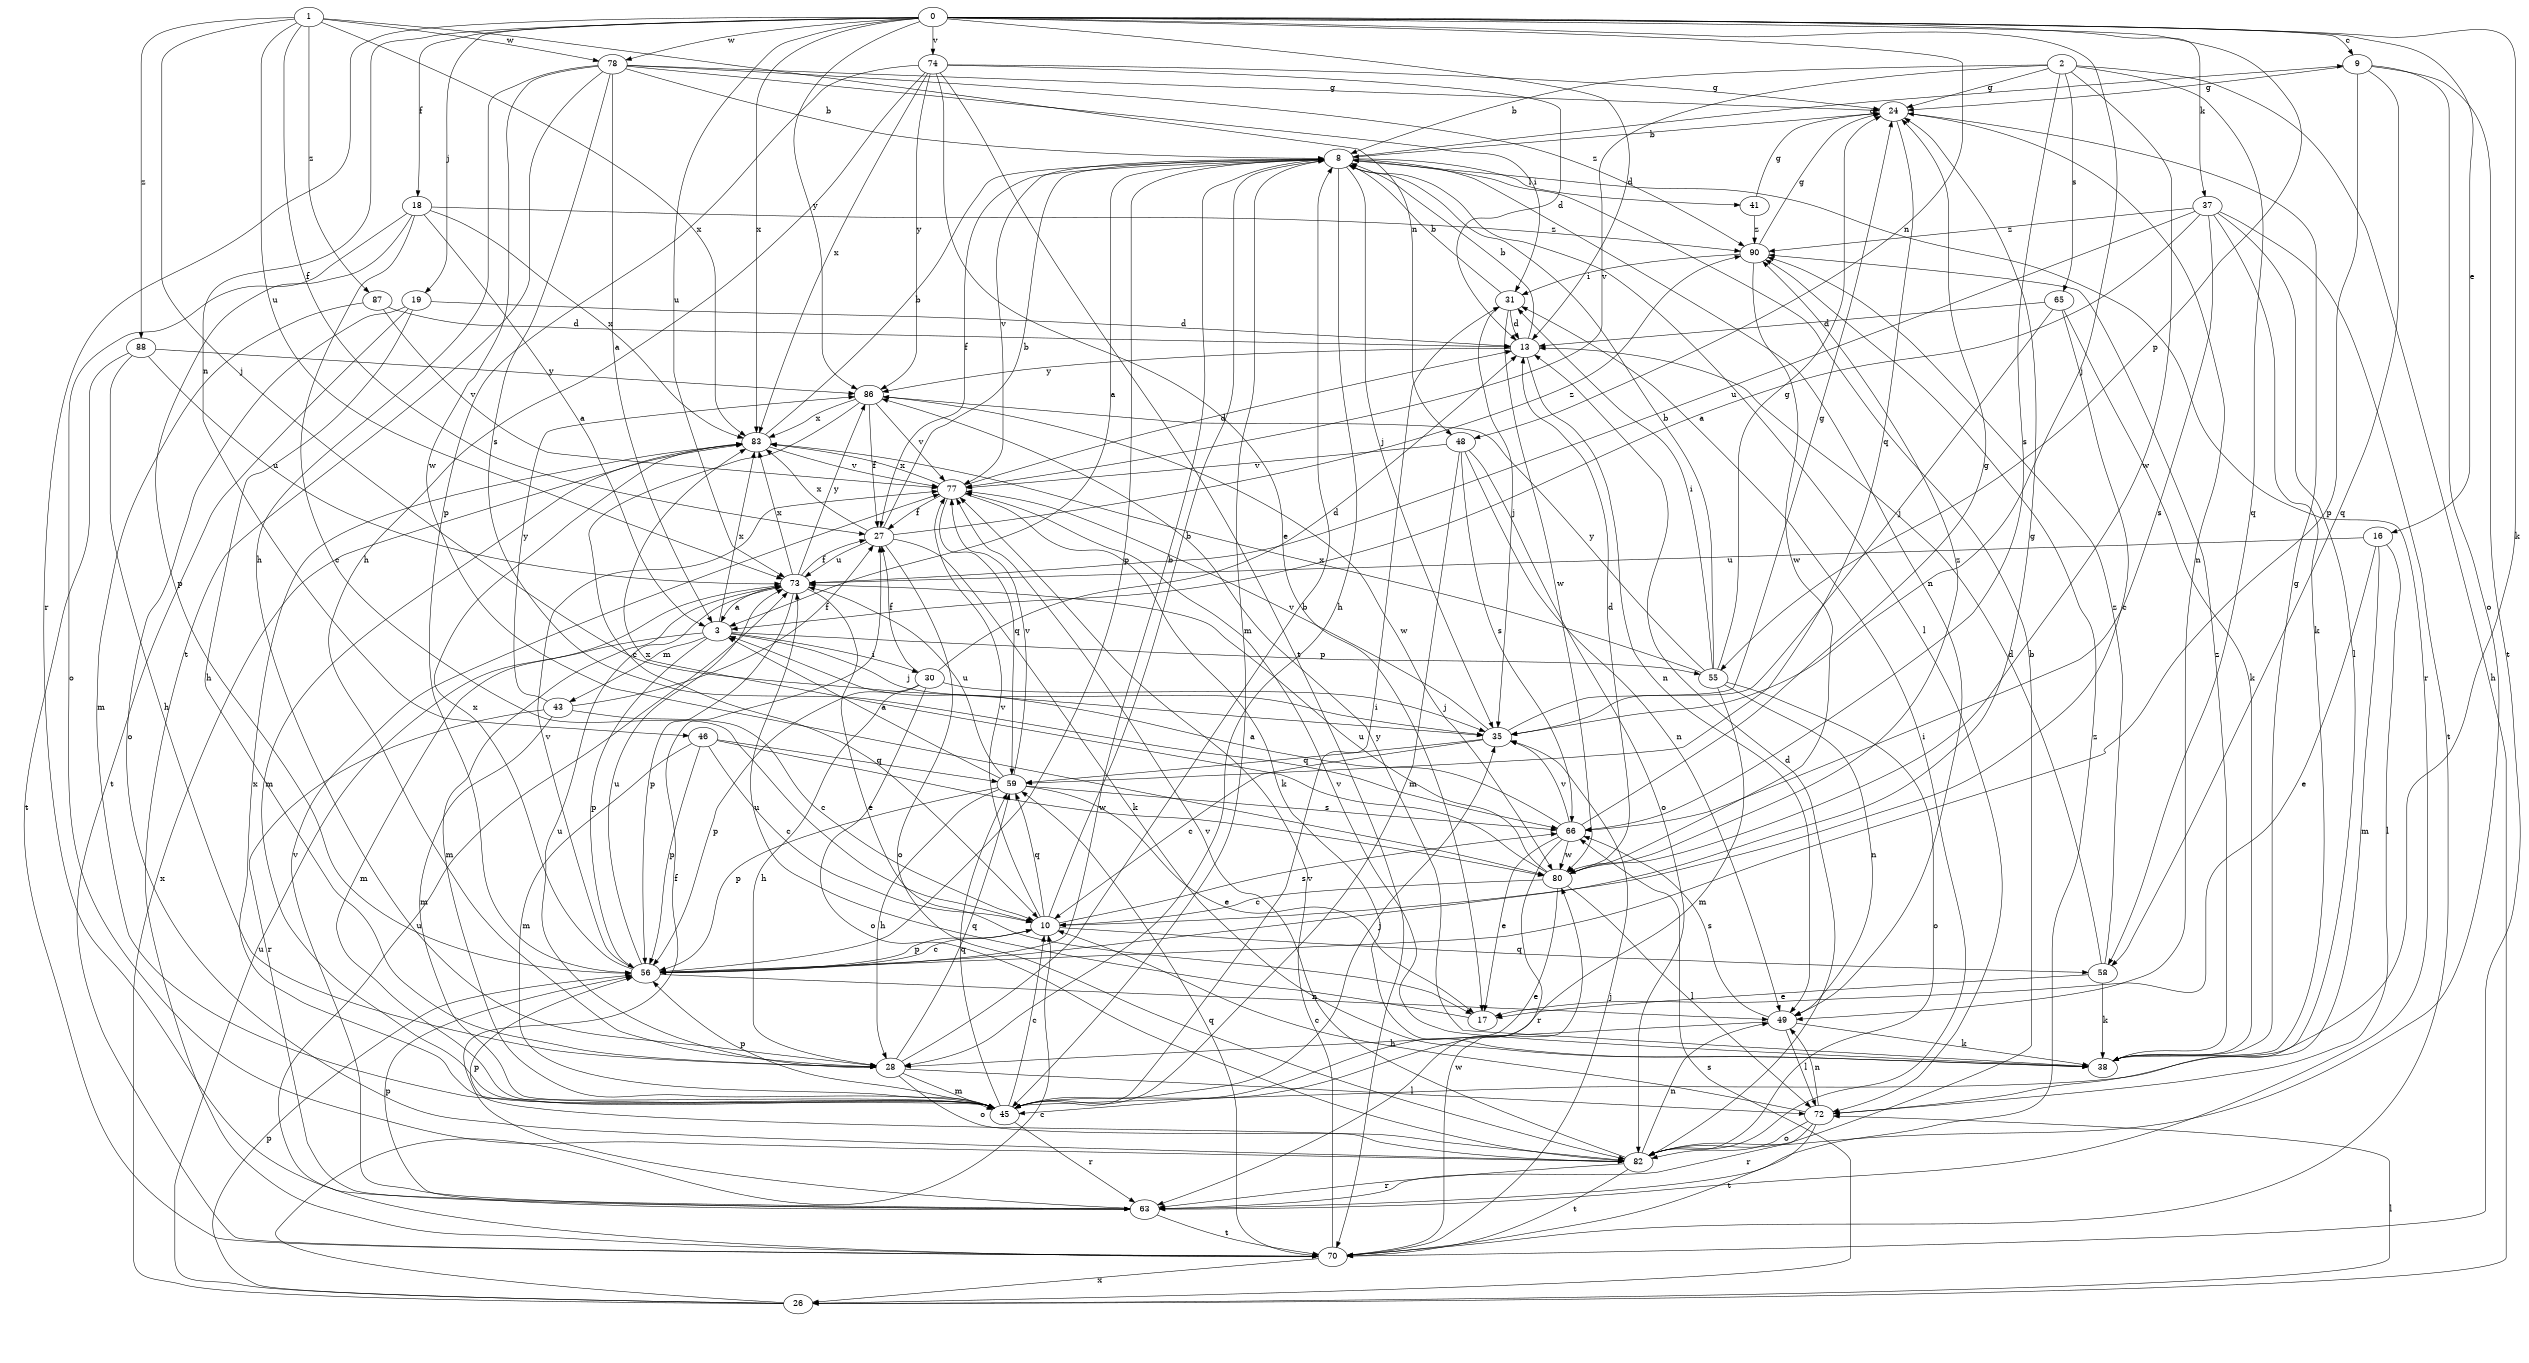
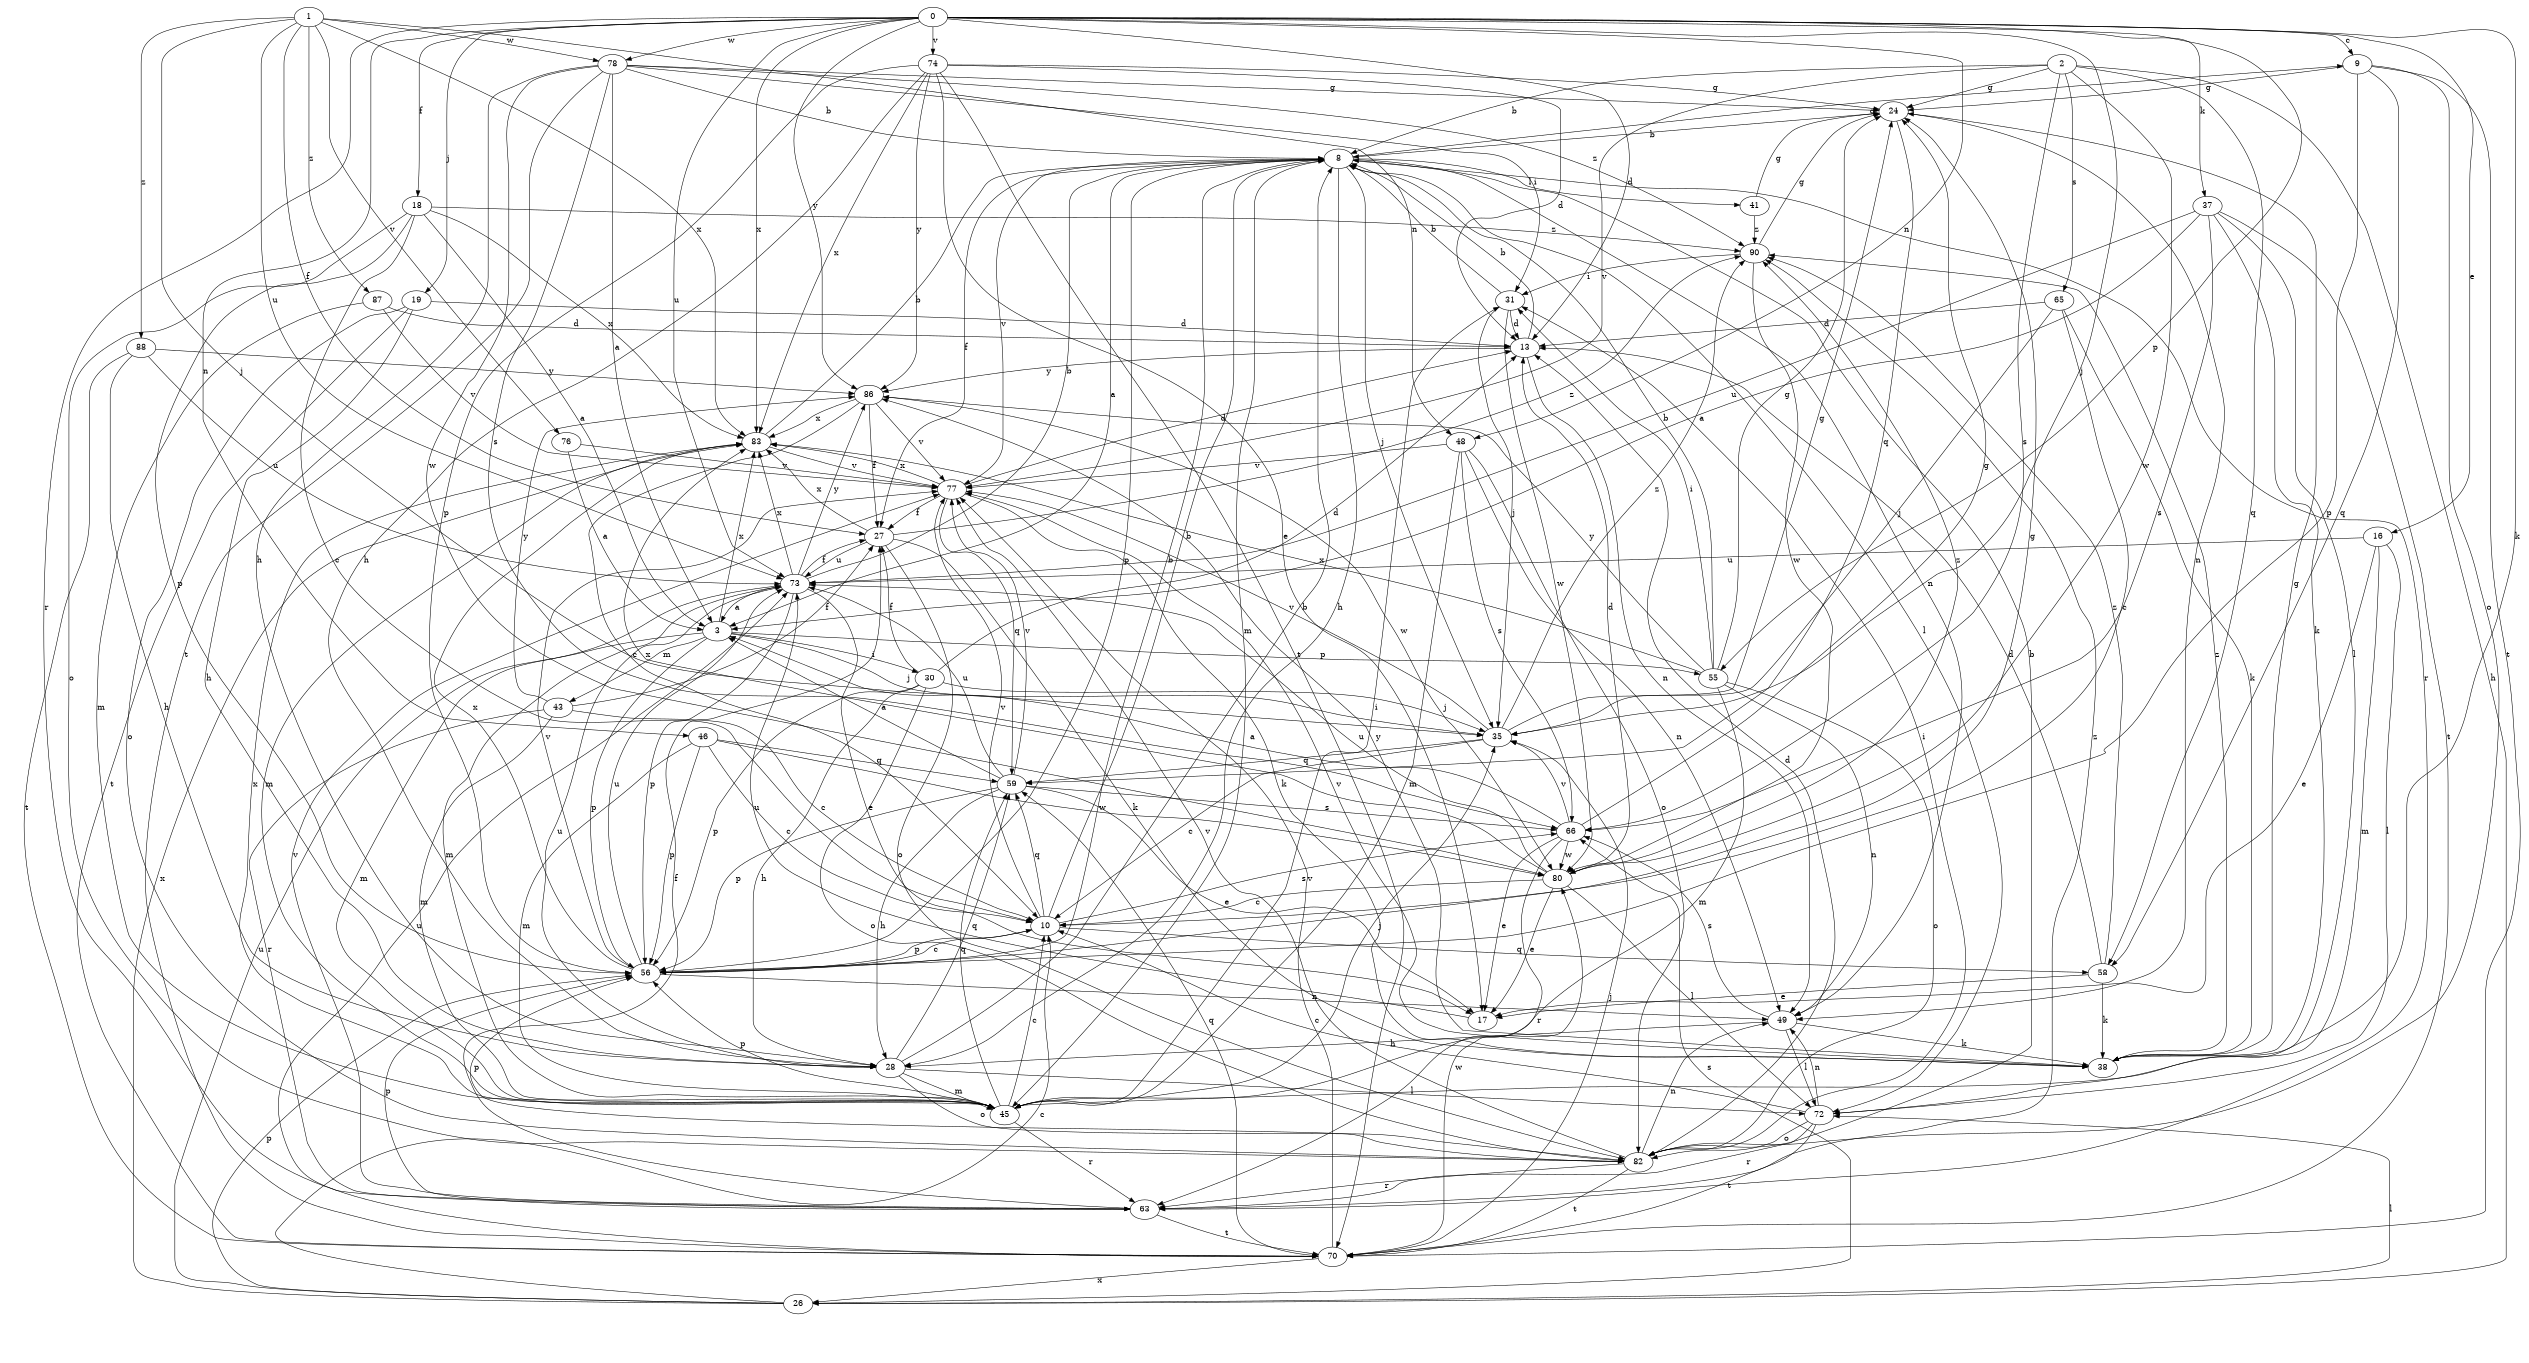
(1984, 229) -> (1636, 501)
(1036, 249) -> (1069, 332)
none -> (566, 442)
(1341, 1062) -> (1528, 951)
